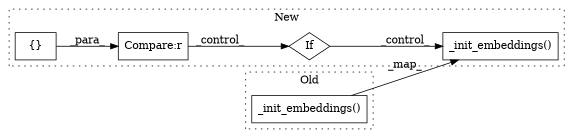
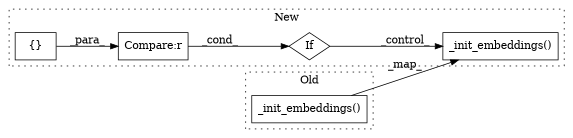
(220, 41) -> (220, 41)
